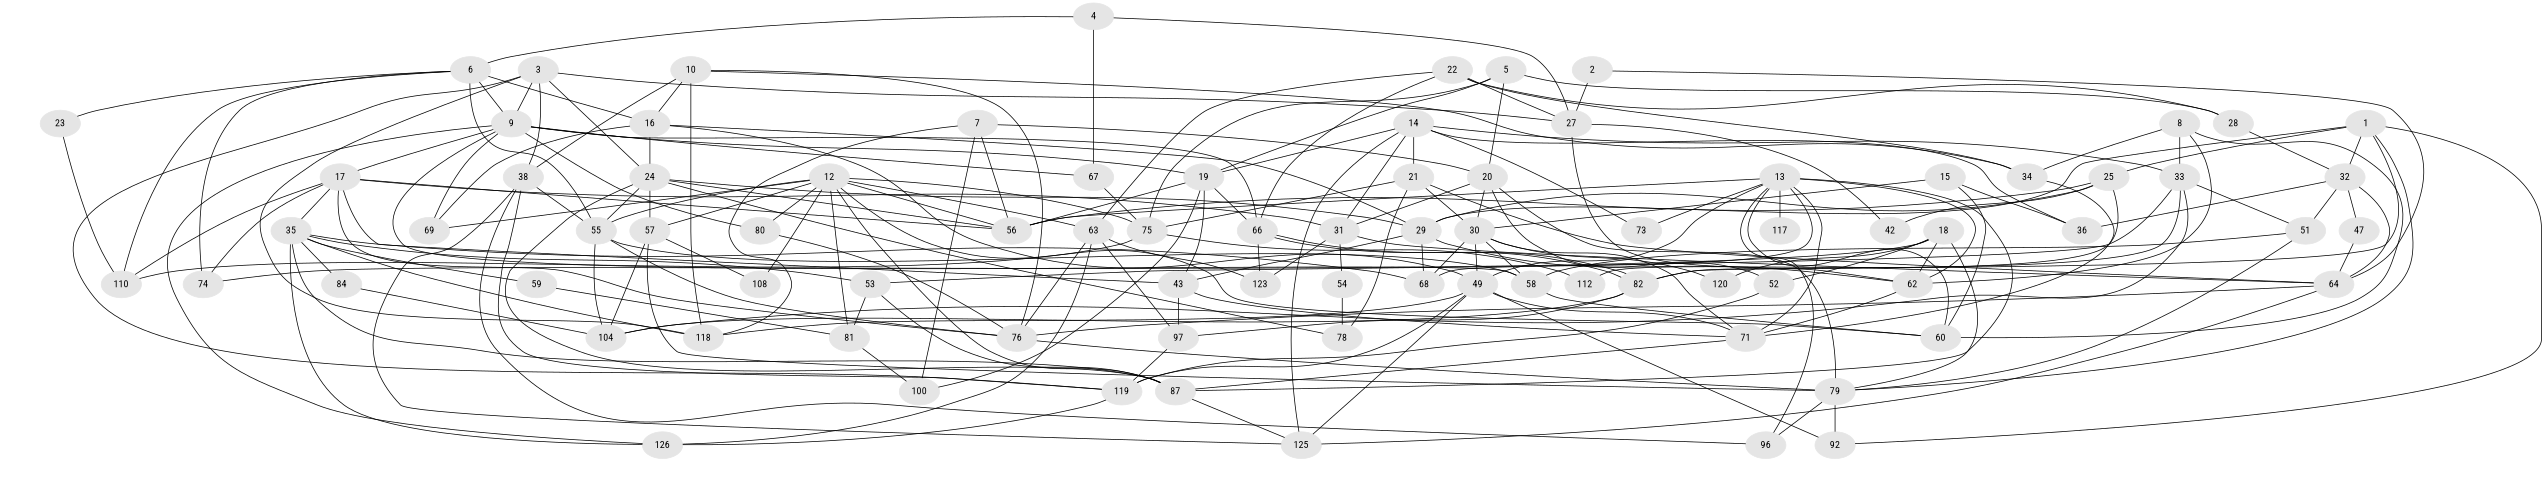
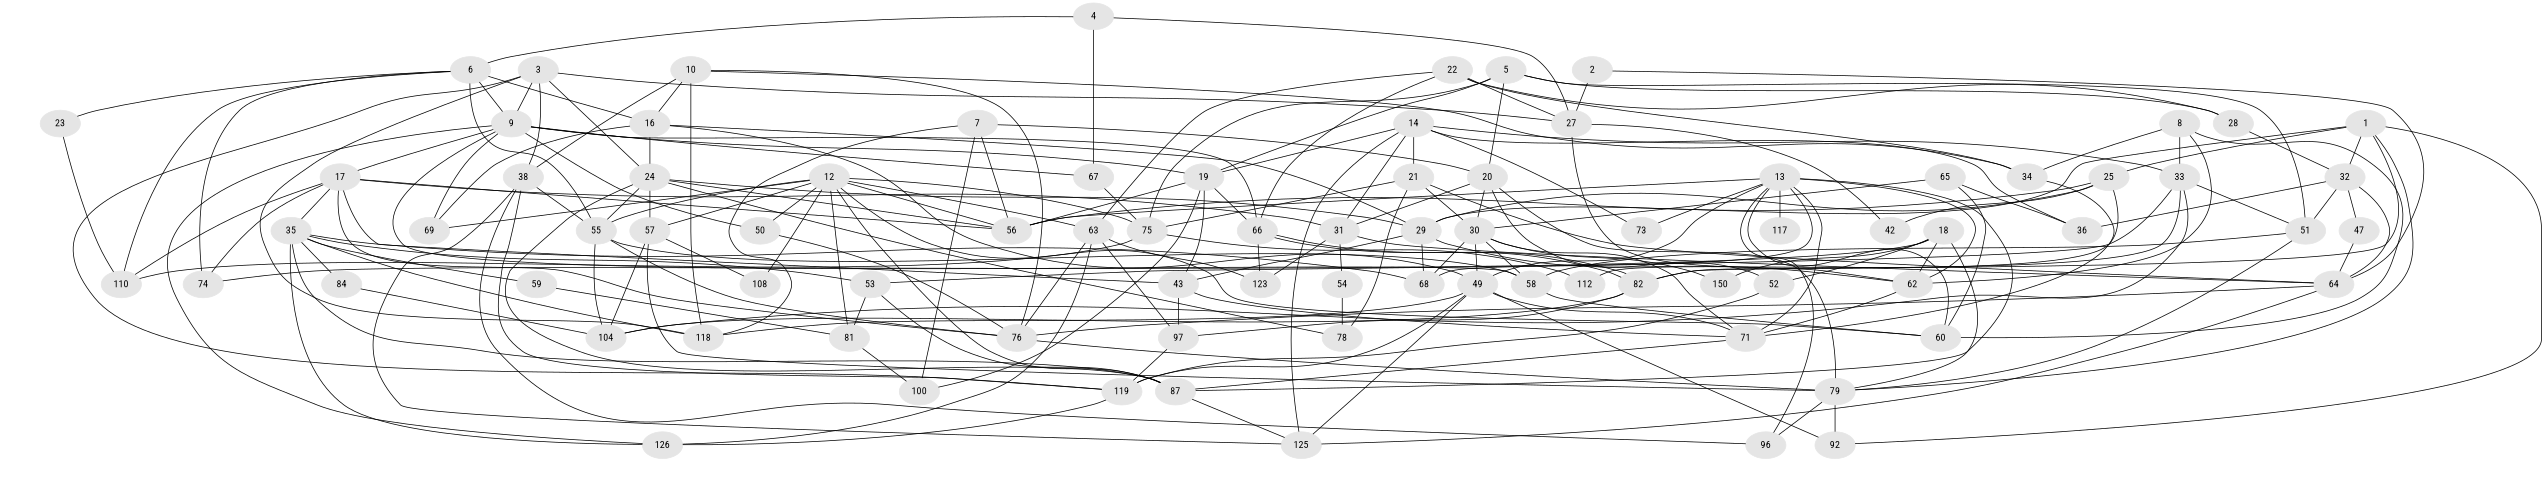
none -> (1910, 83)
(1945, 177) -> (1945, 177)
(760, 231) -> (760, 231)
(1720, 284) -> (1720, 284)
